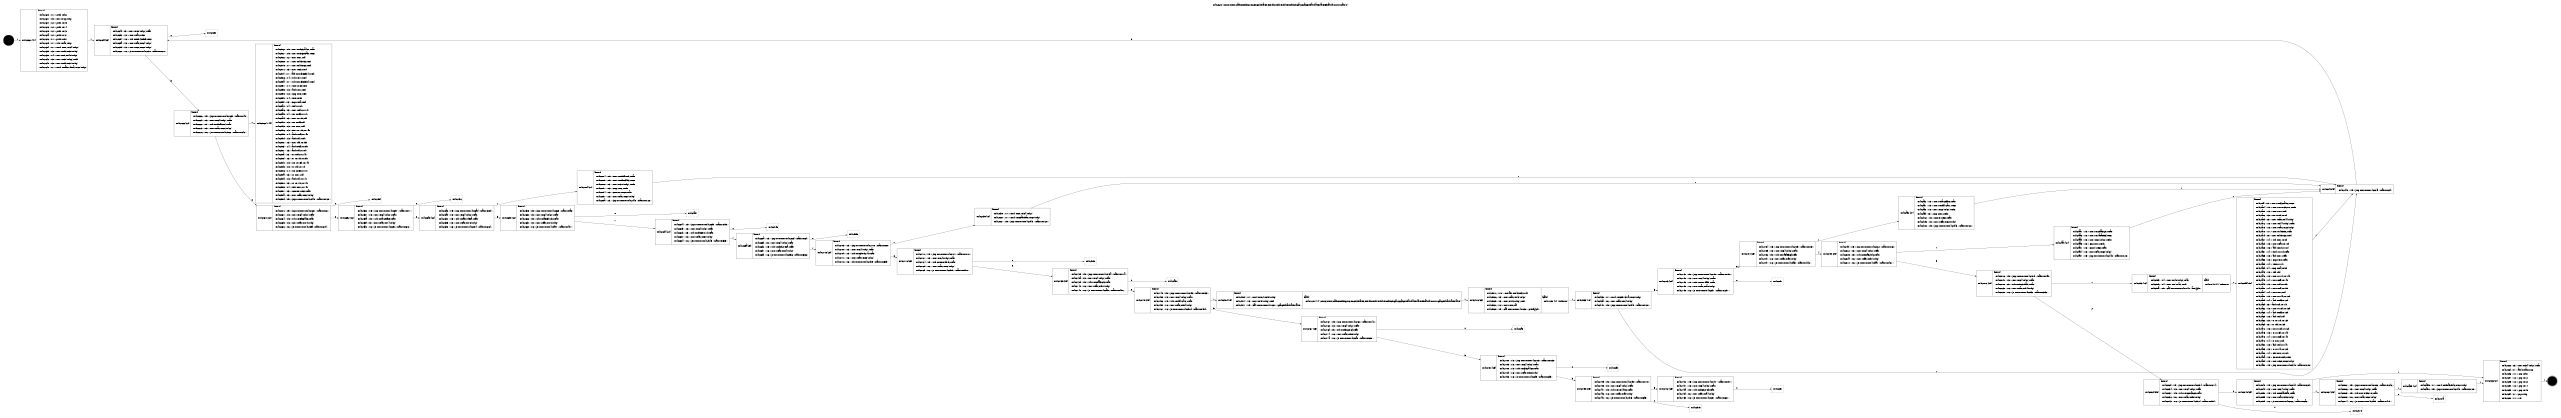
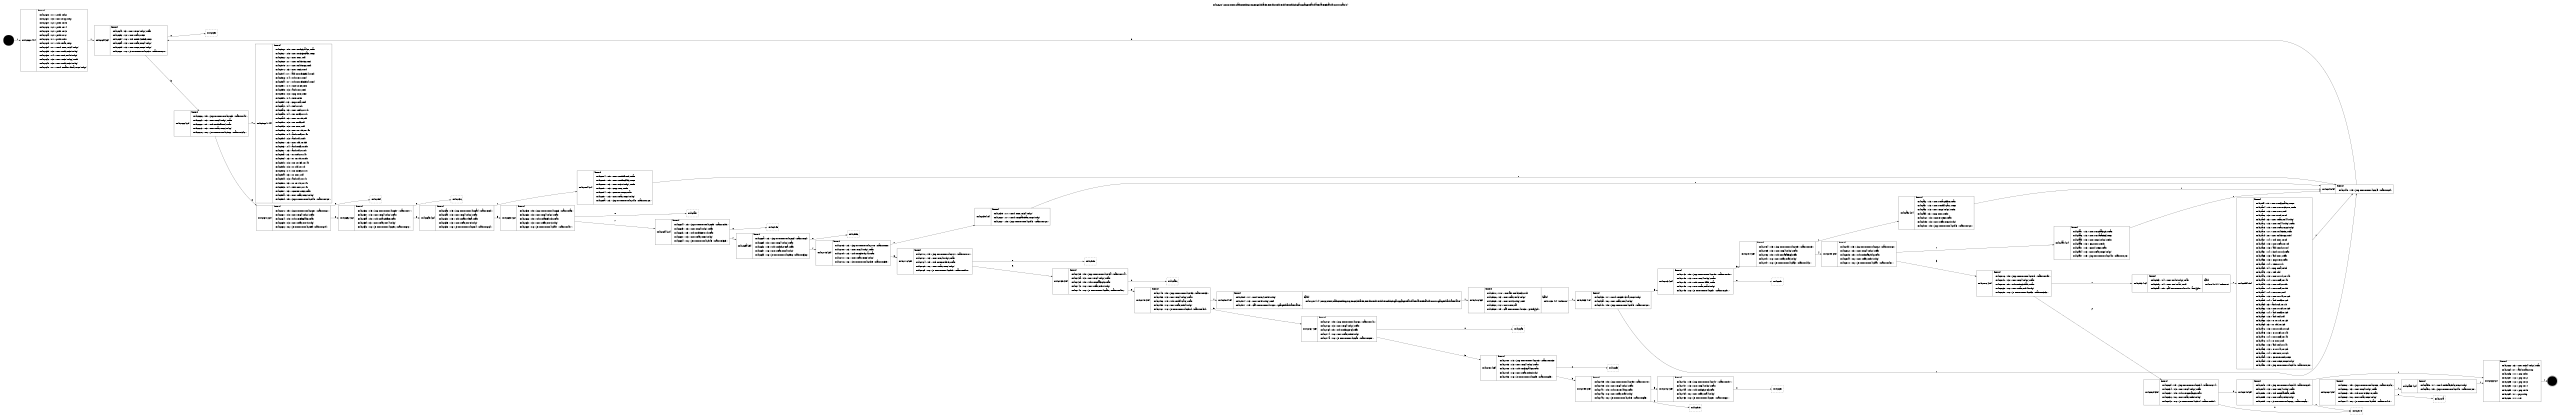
(2315, 392) -> (2331, 408)
